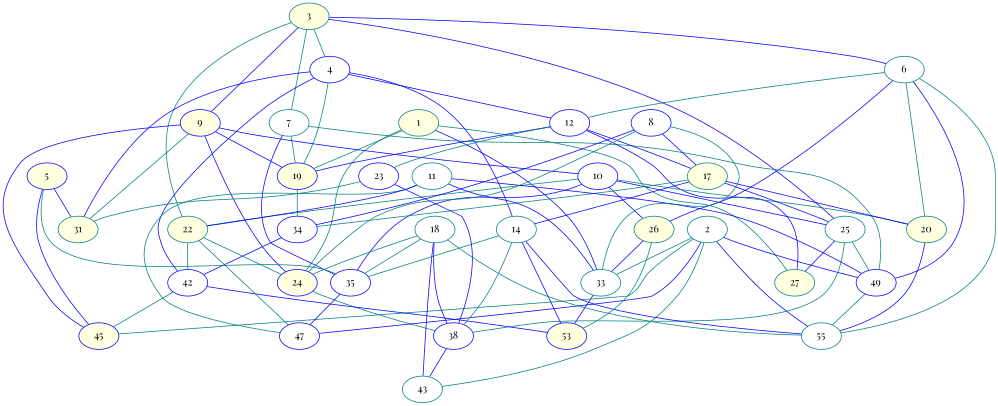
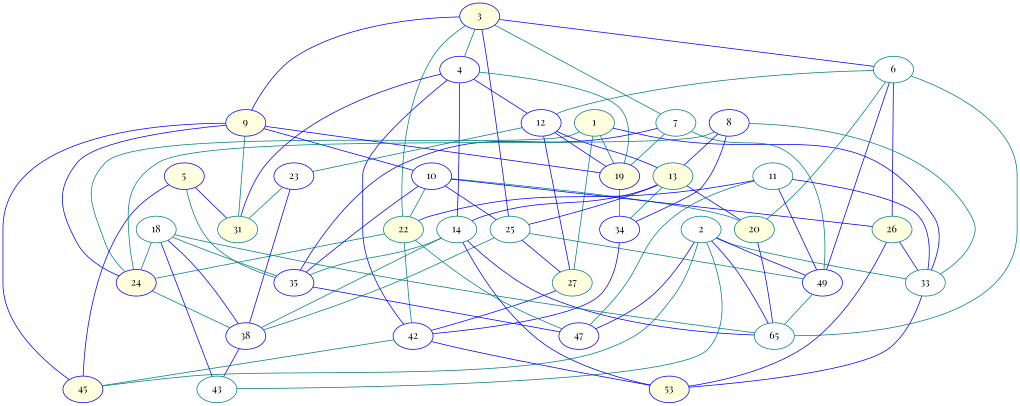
(309, 16) -> (480, 16)
(707, 176) -> (673, 176)
(638, 280) -> (809, 344)
none -> (494, 312)
(821, 336) -> (774, 336)
